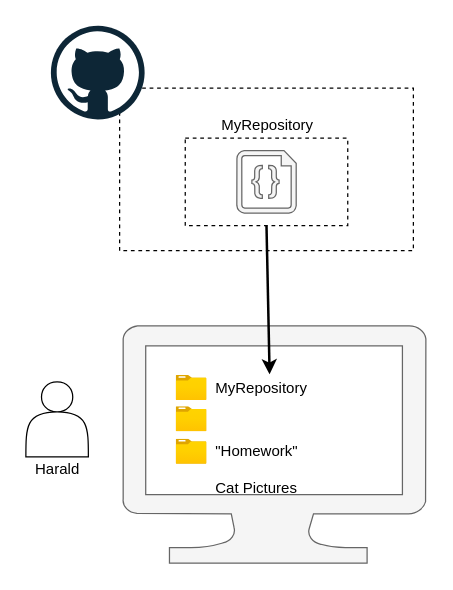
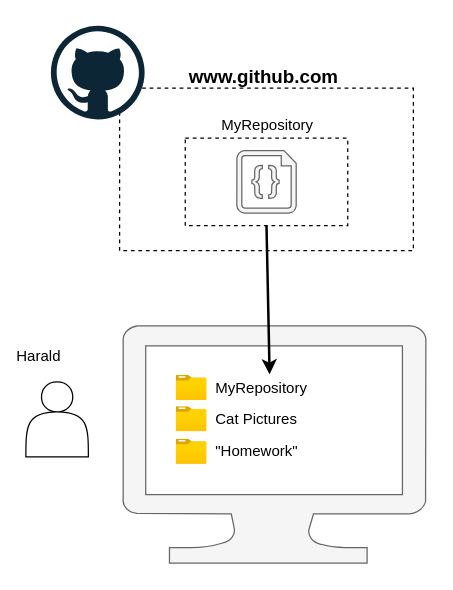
none -> (263, 76)
(57, 469) -> (38, 357)
(263, 488) -> (263, 419)
